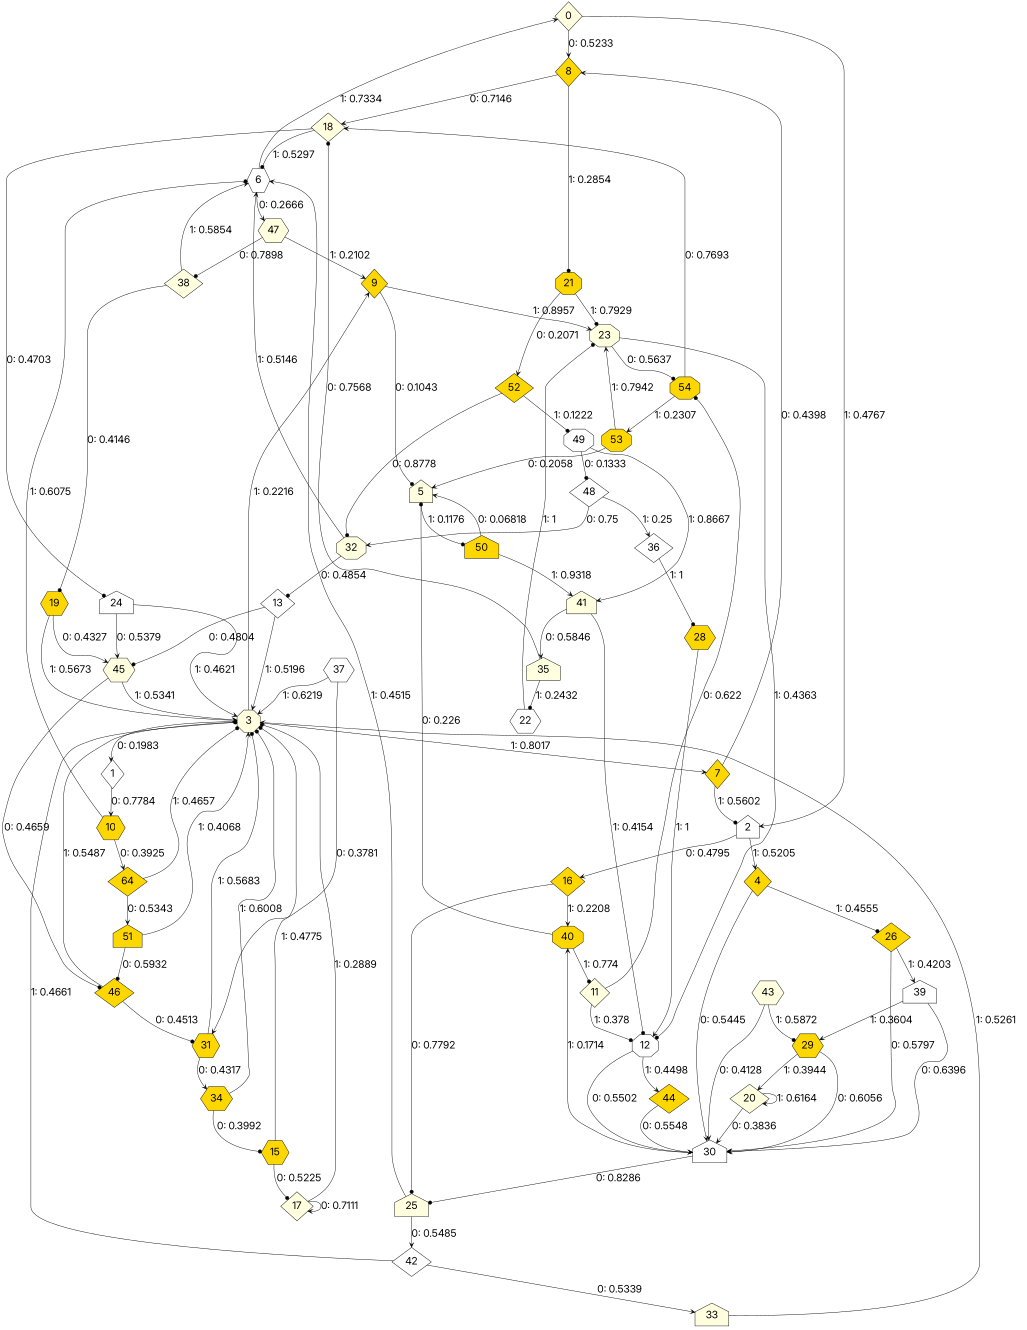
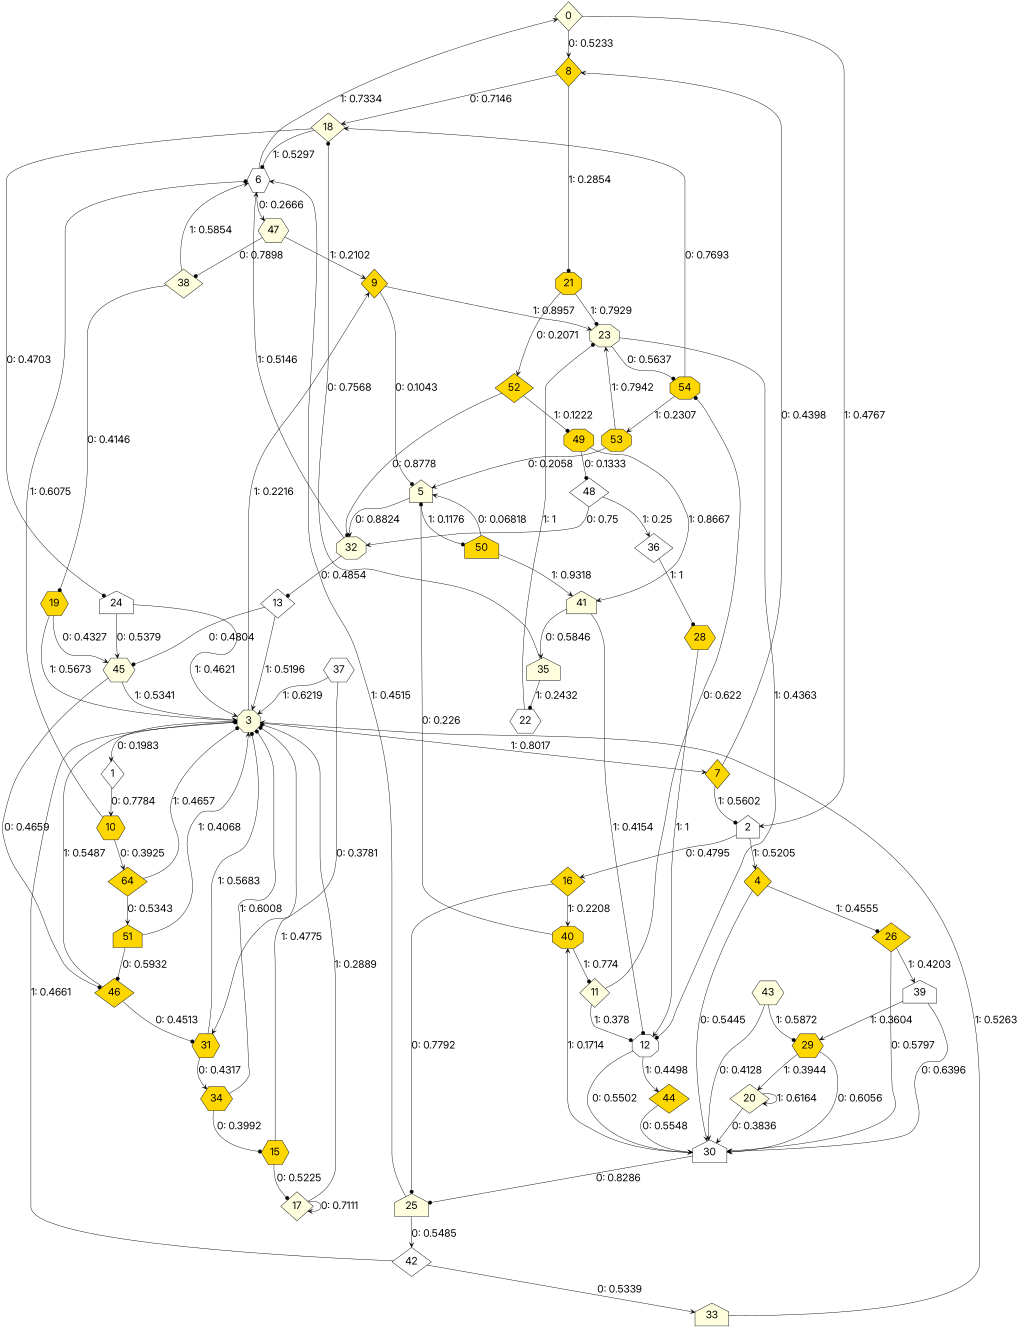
(579, 440) -> (579, 440)
none -> (373, 508)
(1000, 1021) -> (1000, 1021)
